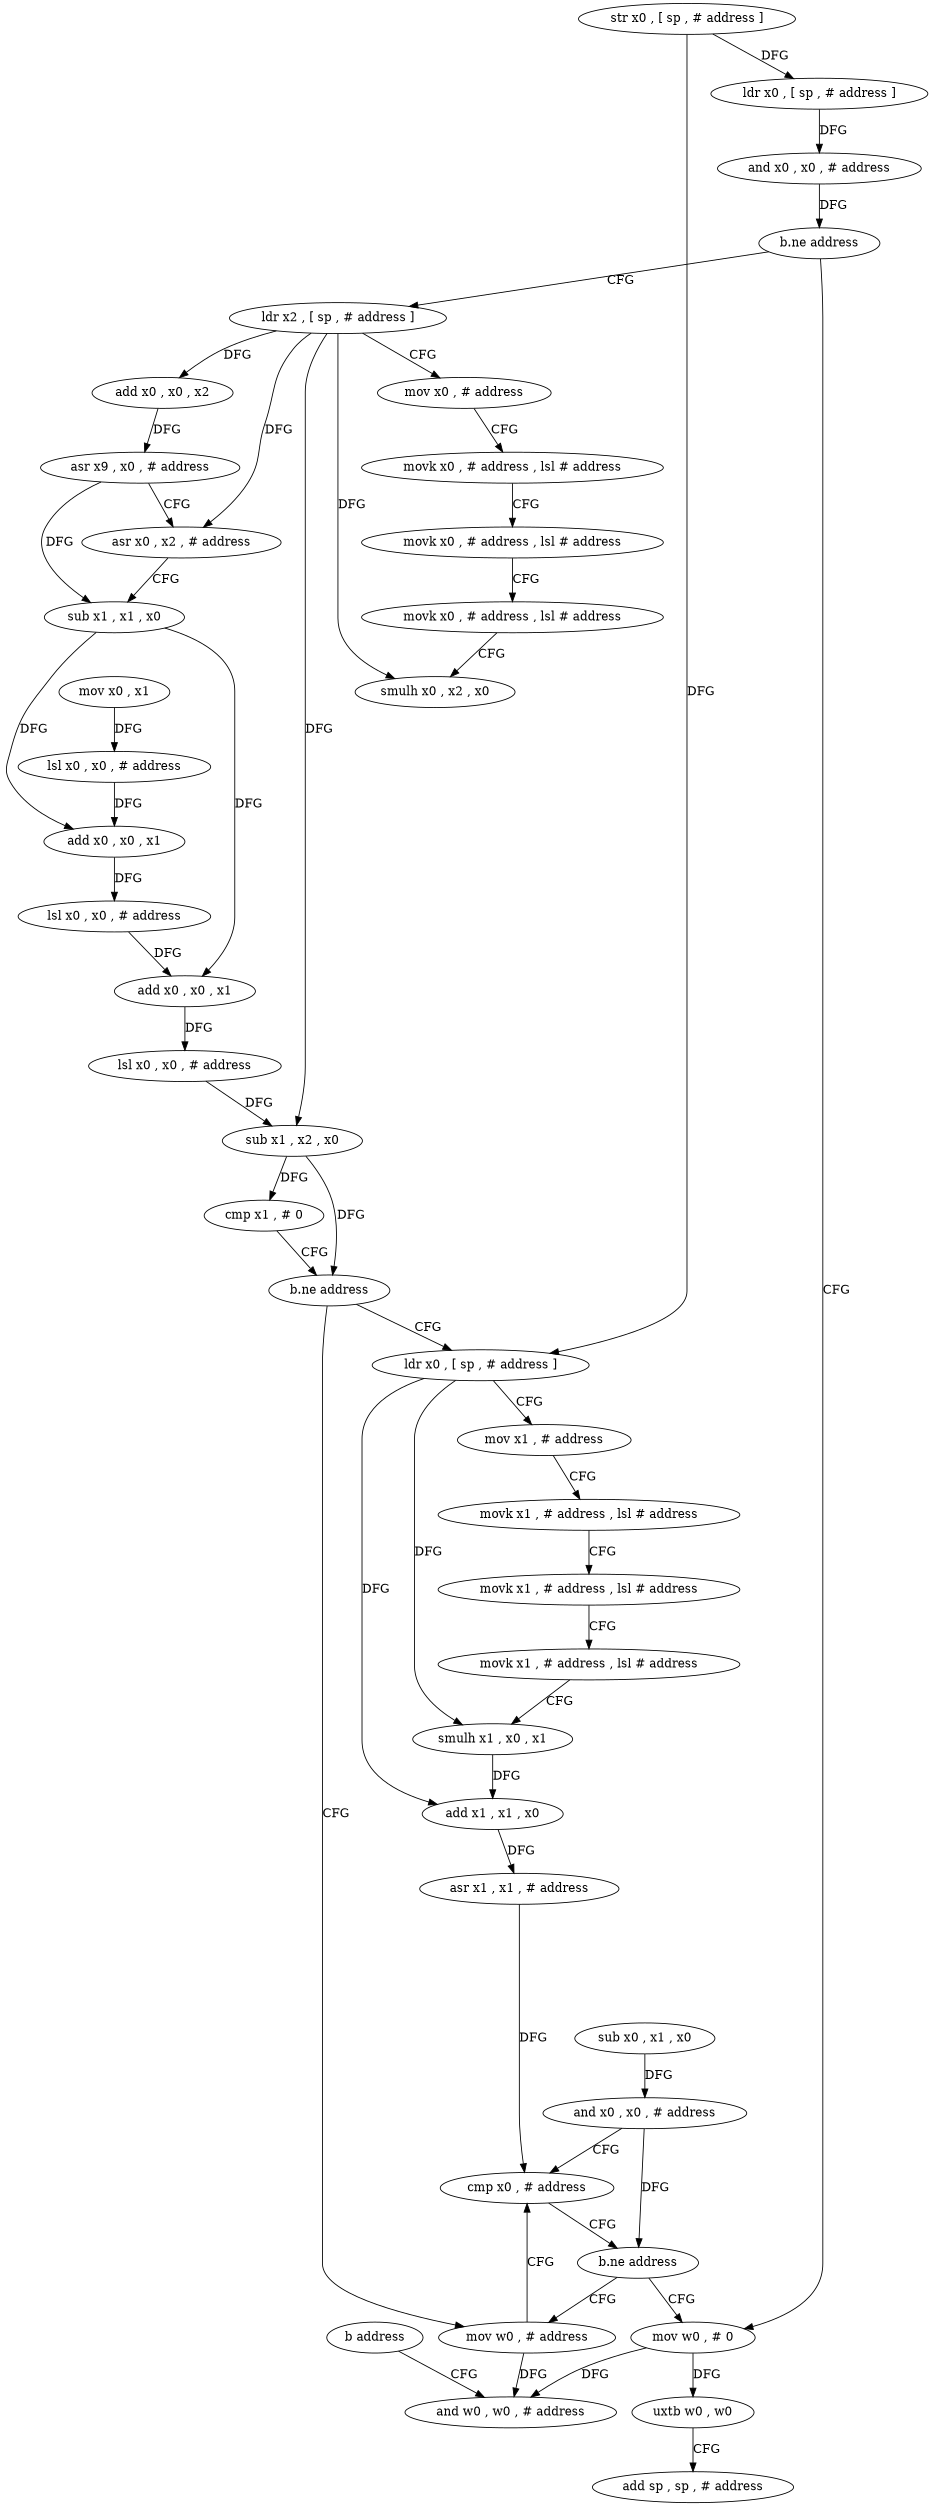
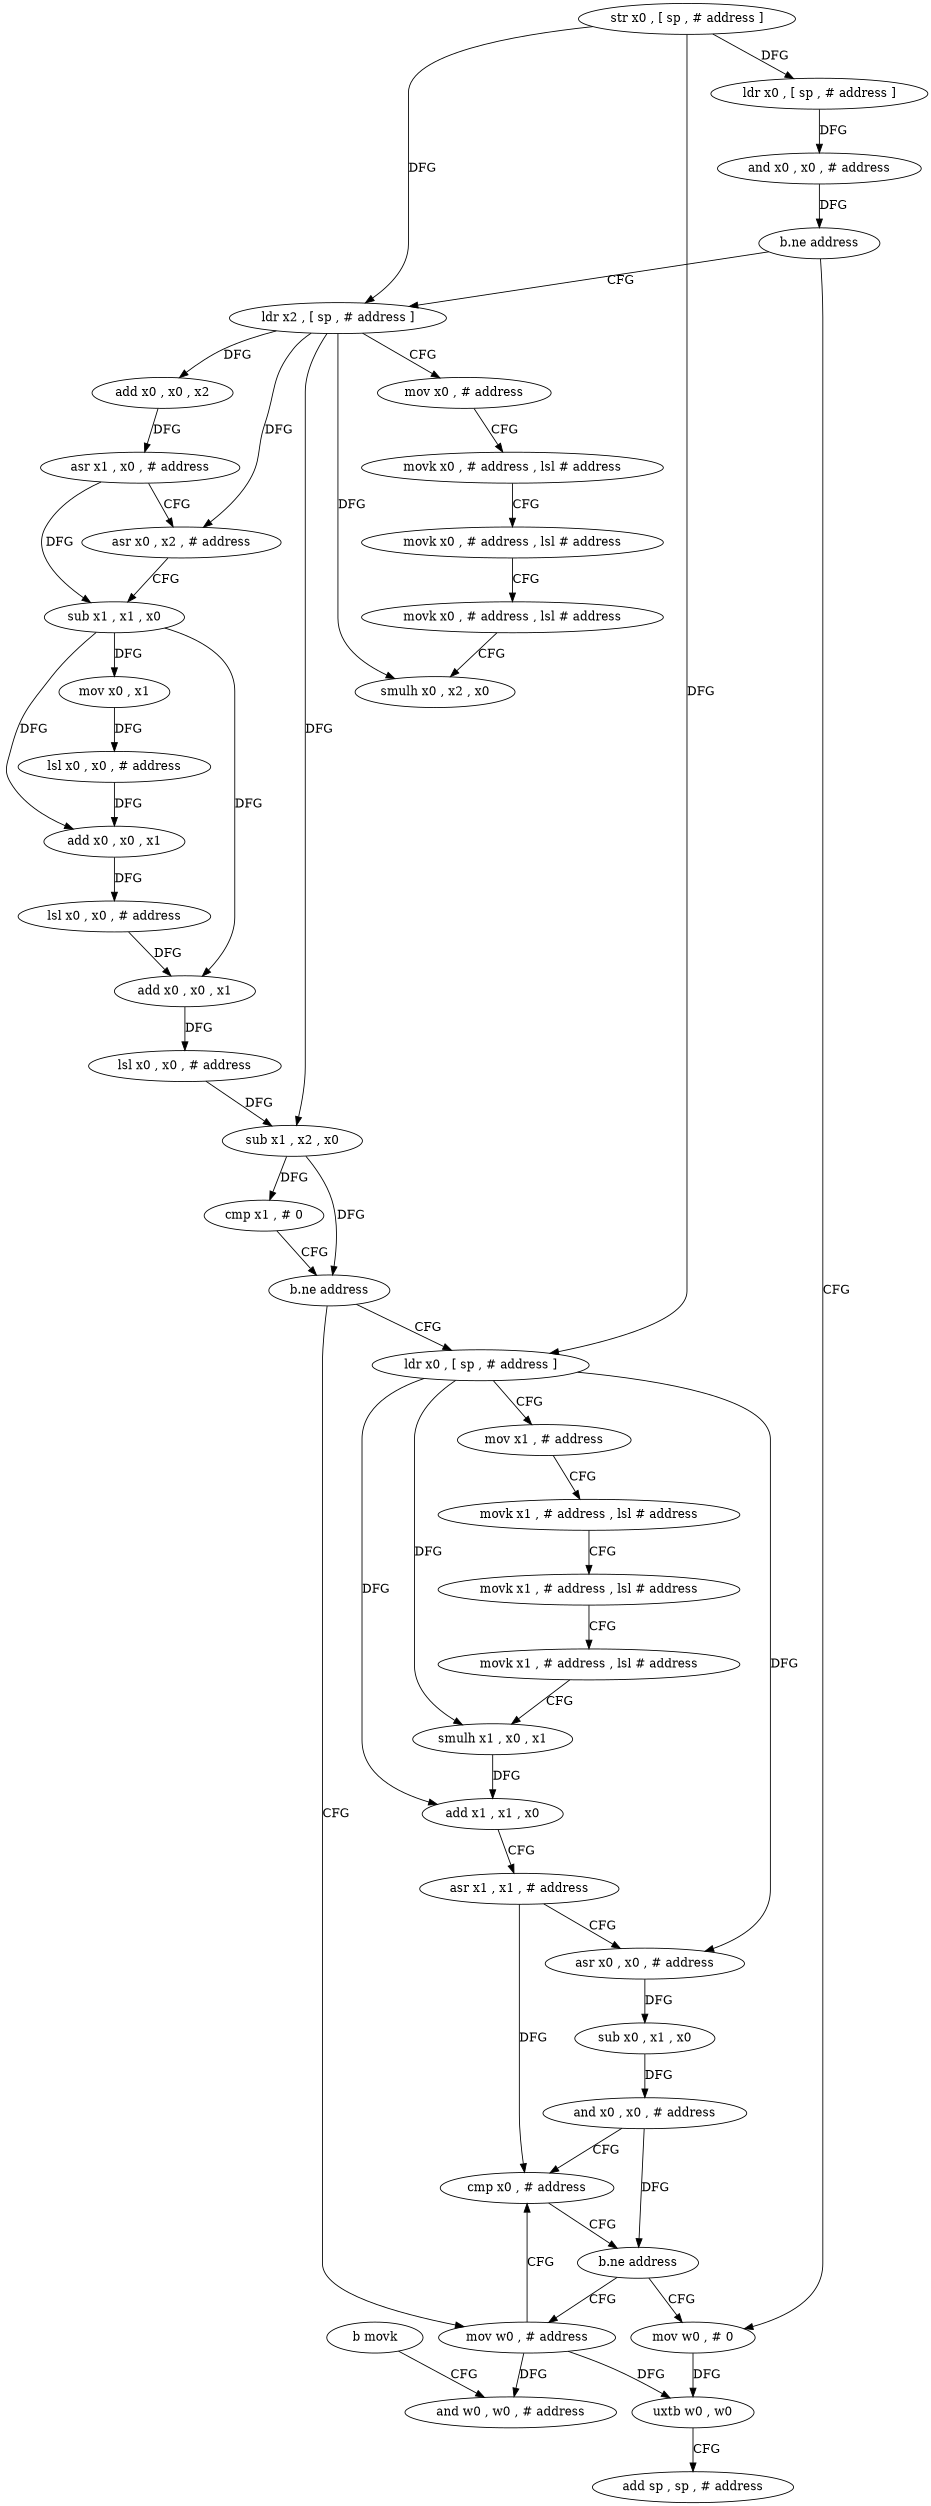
none -> (408, 100)
(140, 468) -> (140, 468)
none -> (114, 650)
(521, 1851) -> (521, 1851)
none -> (645, 1964)
(375, 2338) -> (375, 2338)
(590, 2365) -> none
none -> (616, 2370)
